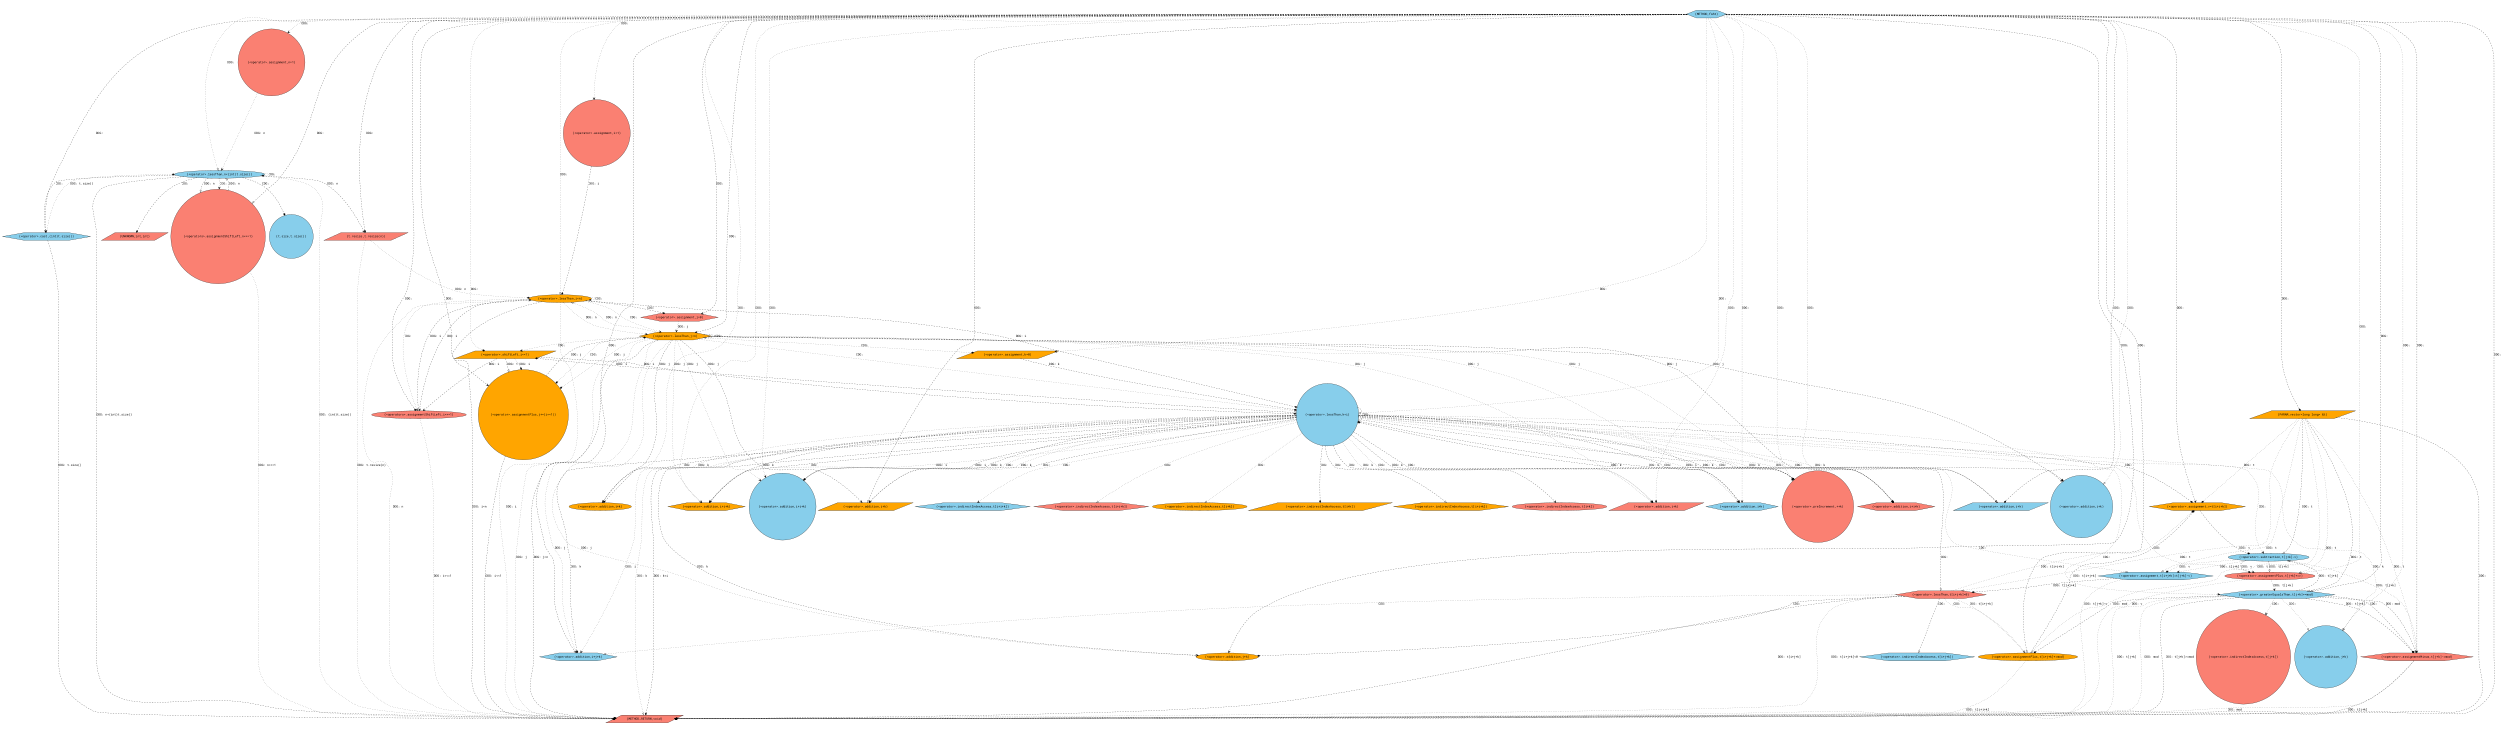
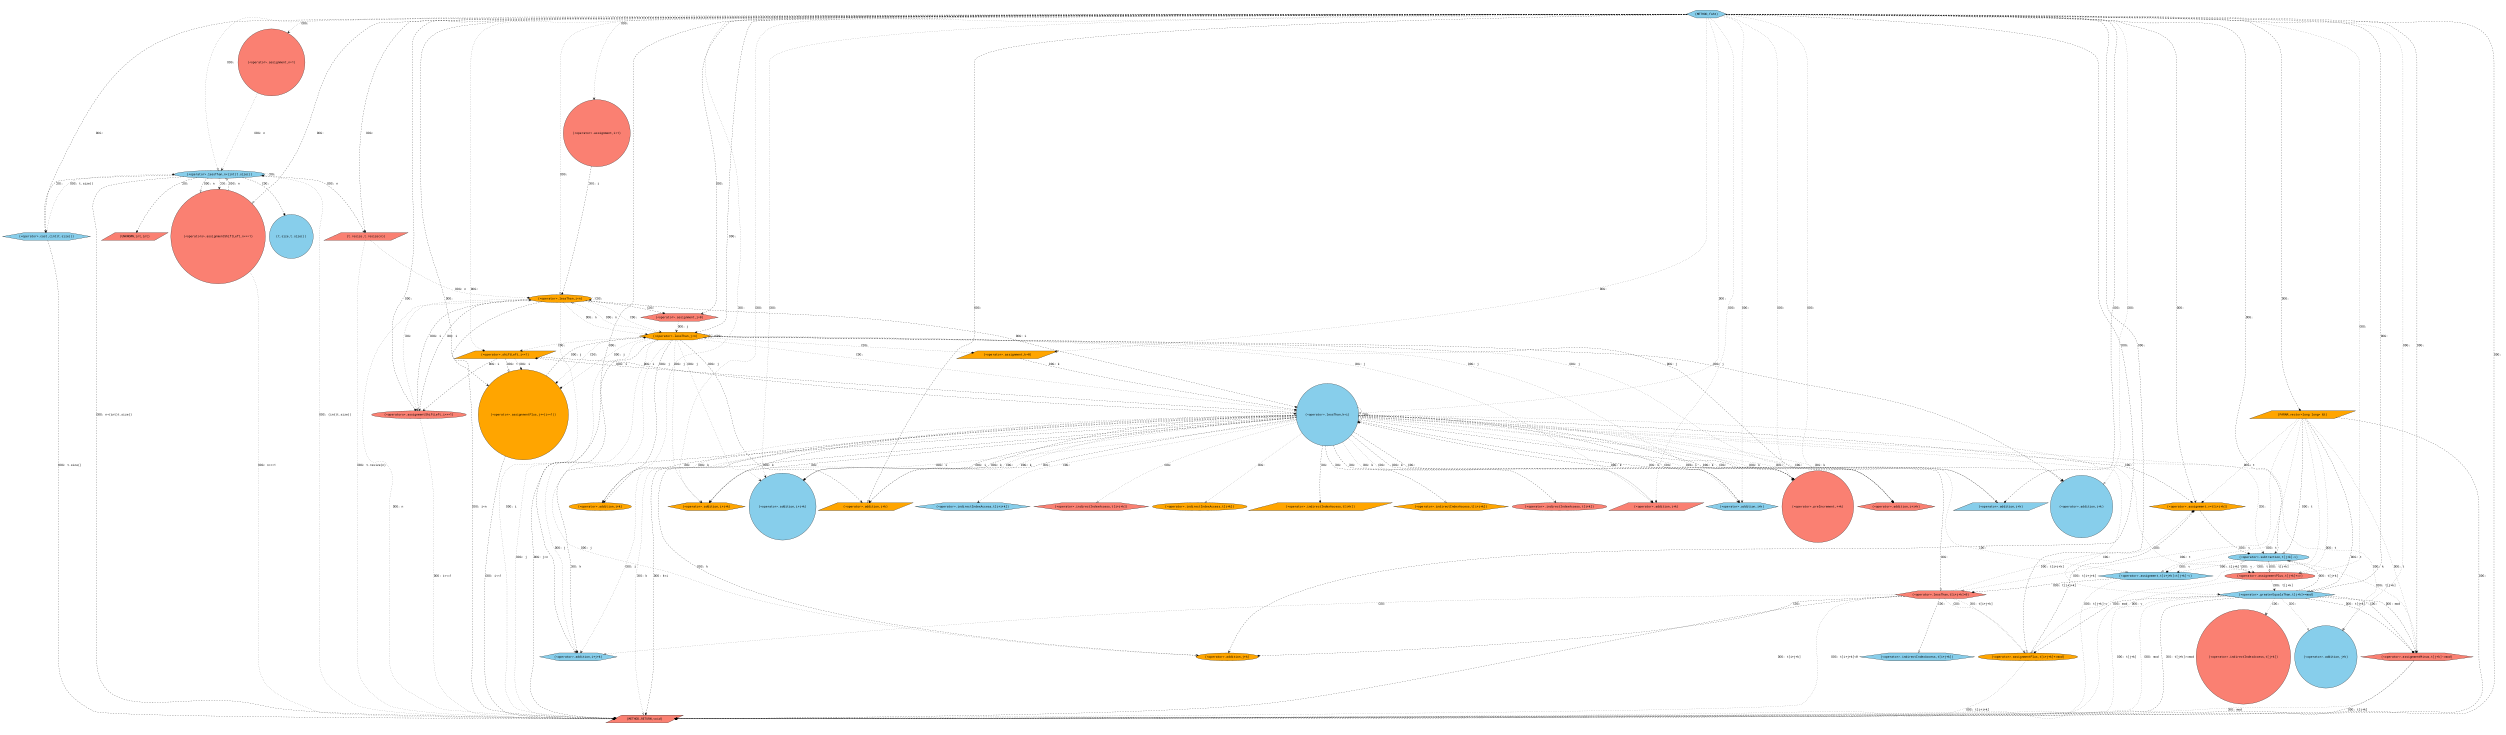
none -> (2243, 48)
